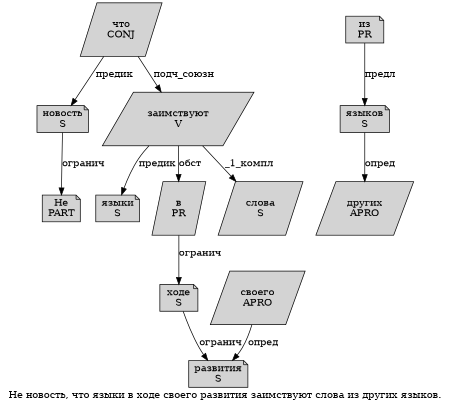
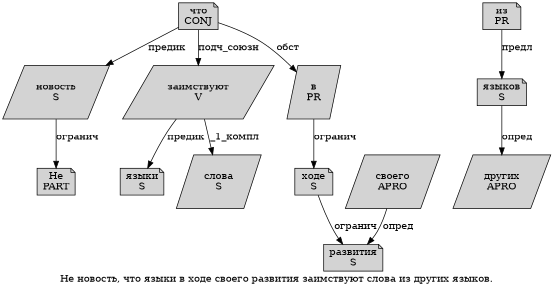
(121, 30) -> (198, 16)
(63, 119) -> (56, 92)
(178, 160) -> (258, 40)
